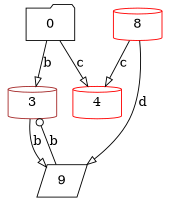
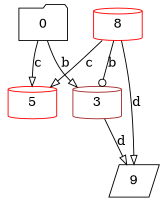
(97, 103) -> (32, 103)
(38, 142) -> (121, 142)
(49, 145) -> (109, 60)
